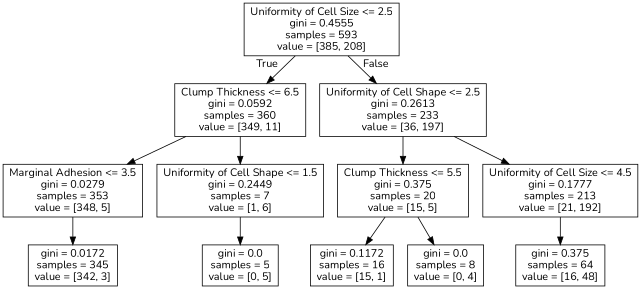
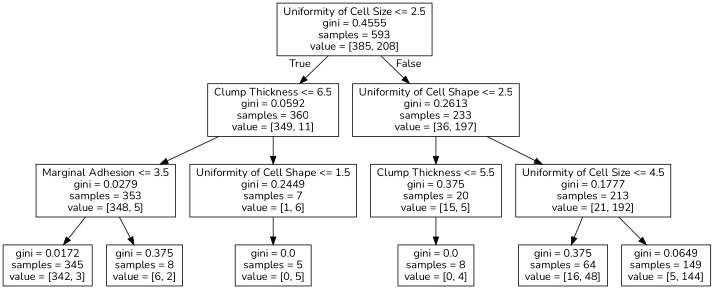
none -> (145, 265)
(352, 265) -> none
none -> (666, 265)
